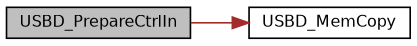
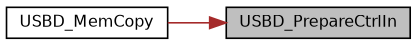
(211, 23) -> (189, 23)
